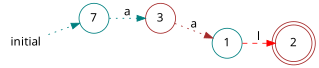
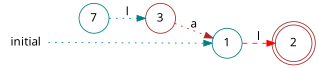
(127, 12) -> (127, 12)
(60, 30) -> (126, 43)
